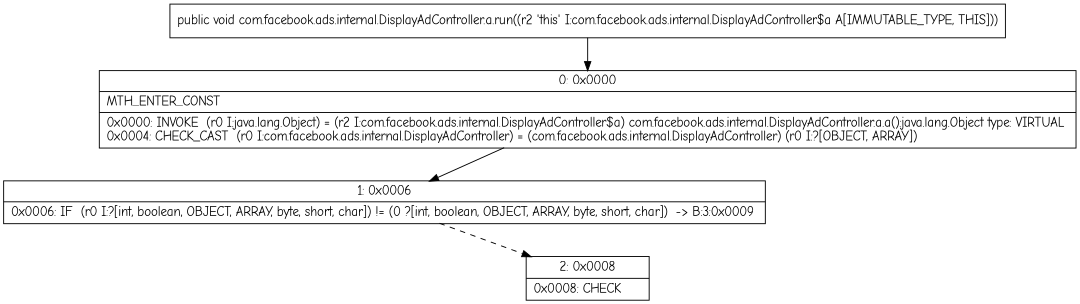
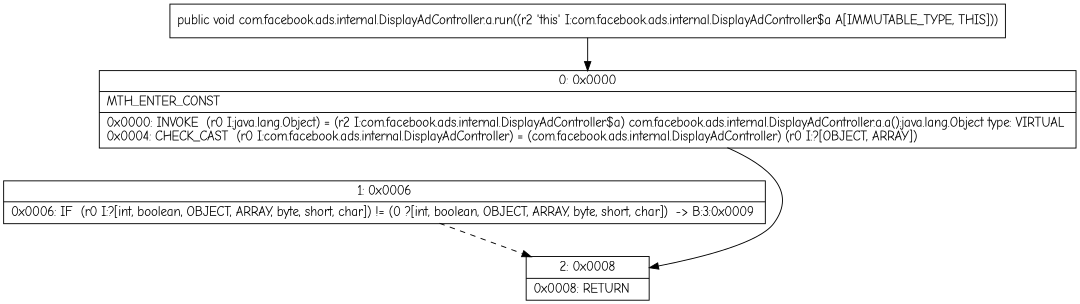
(471, 163) -> (767, 230)
(584, 289) -> (588, 289)
